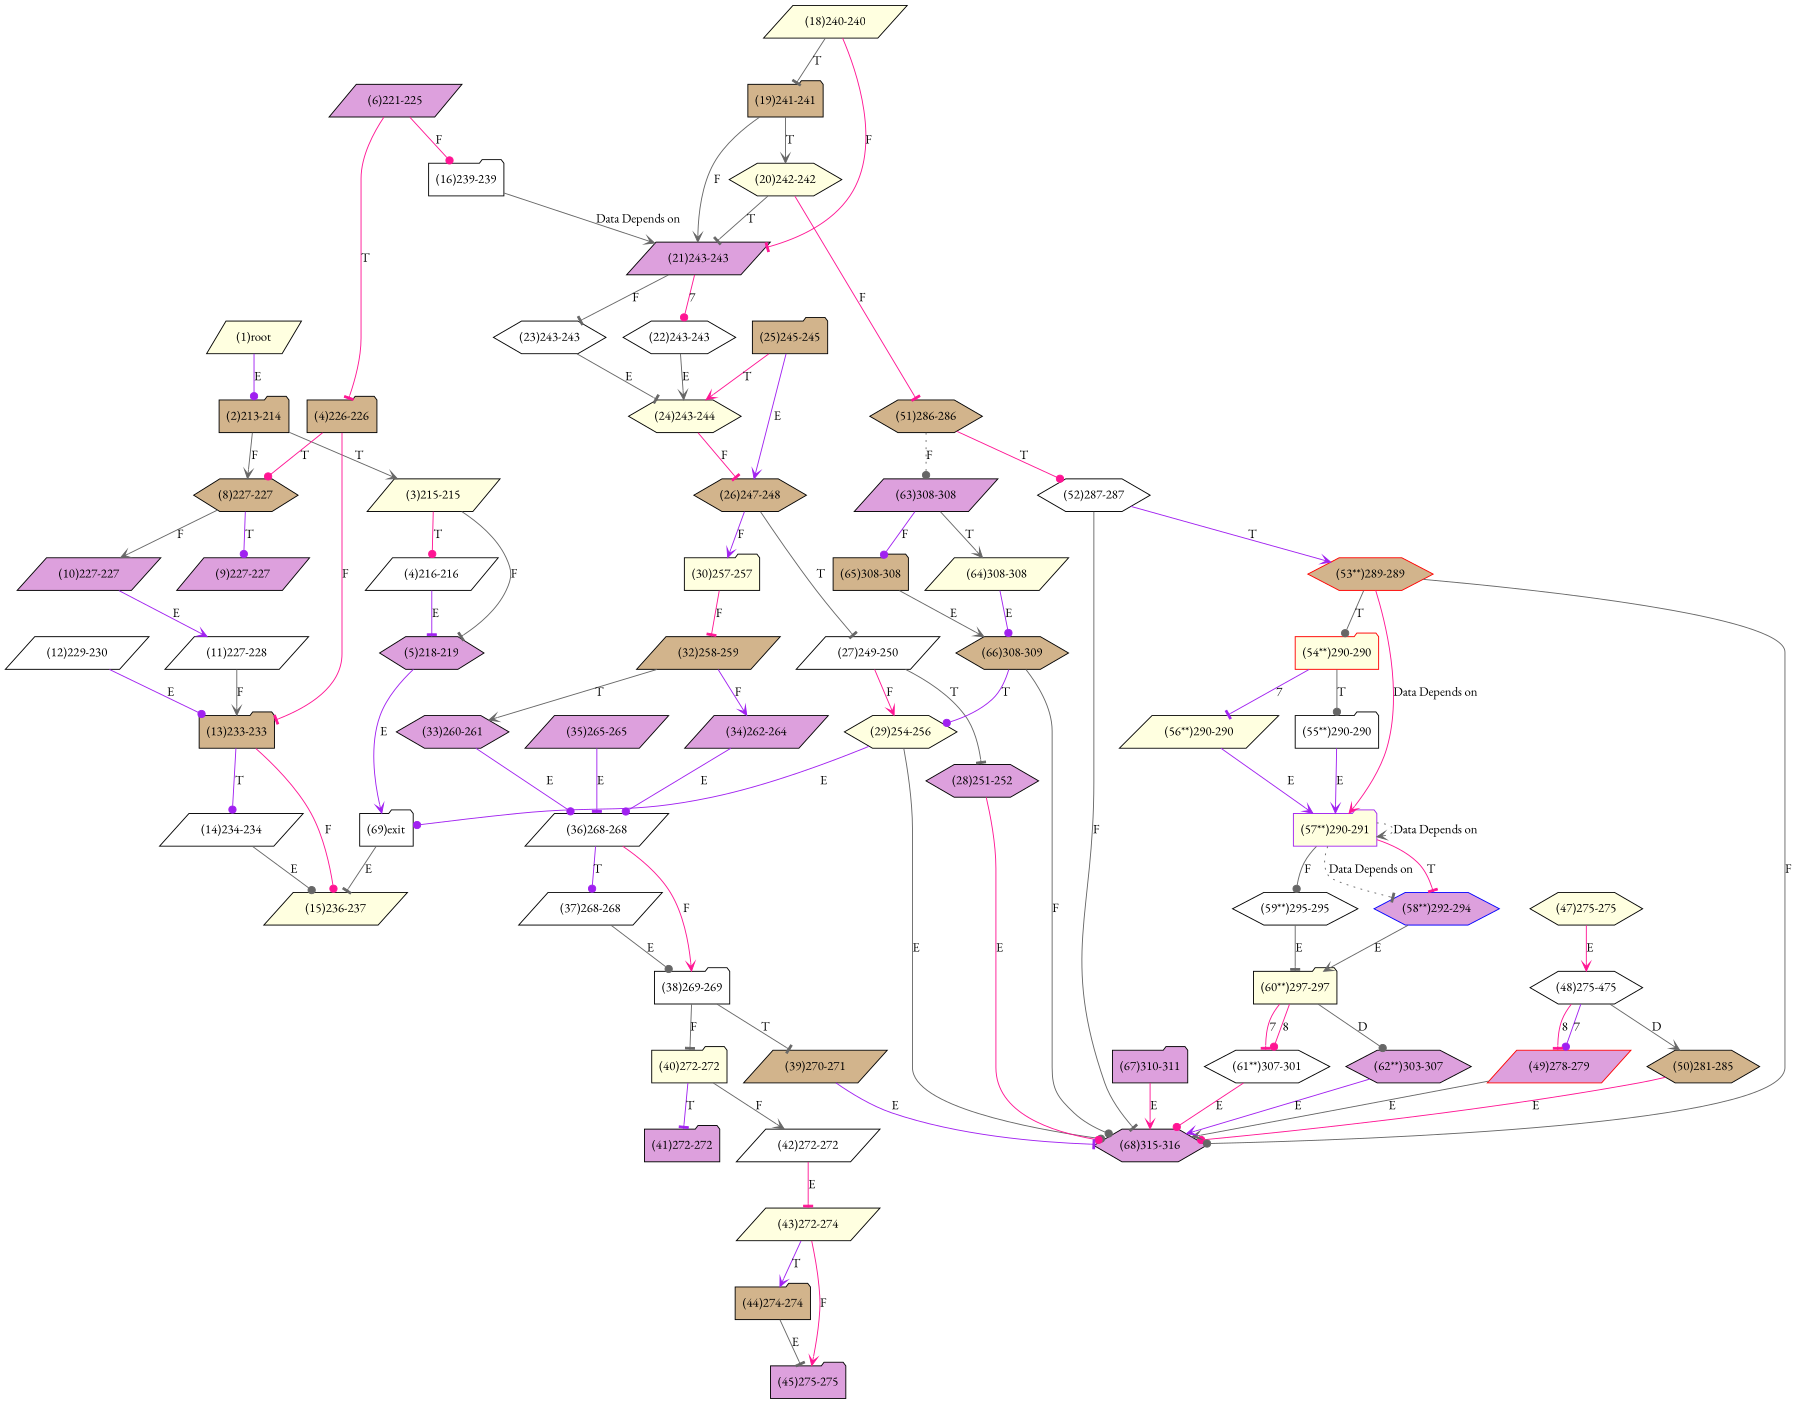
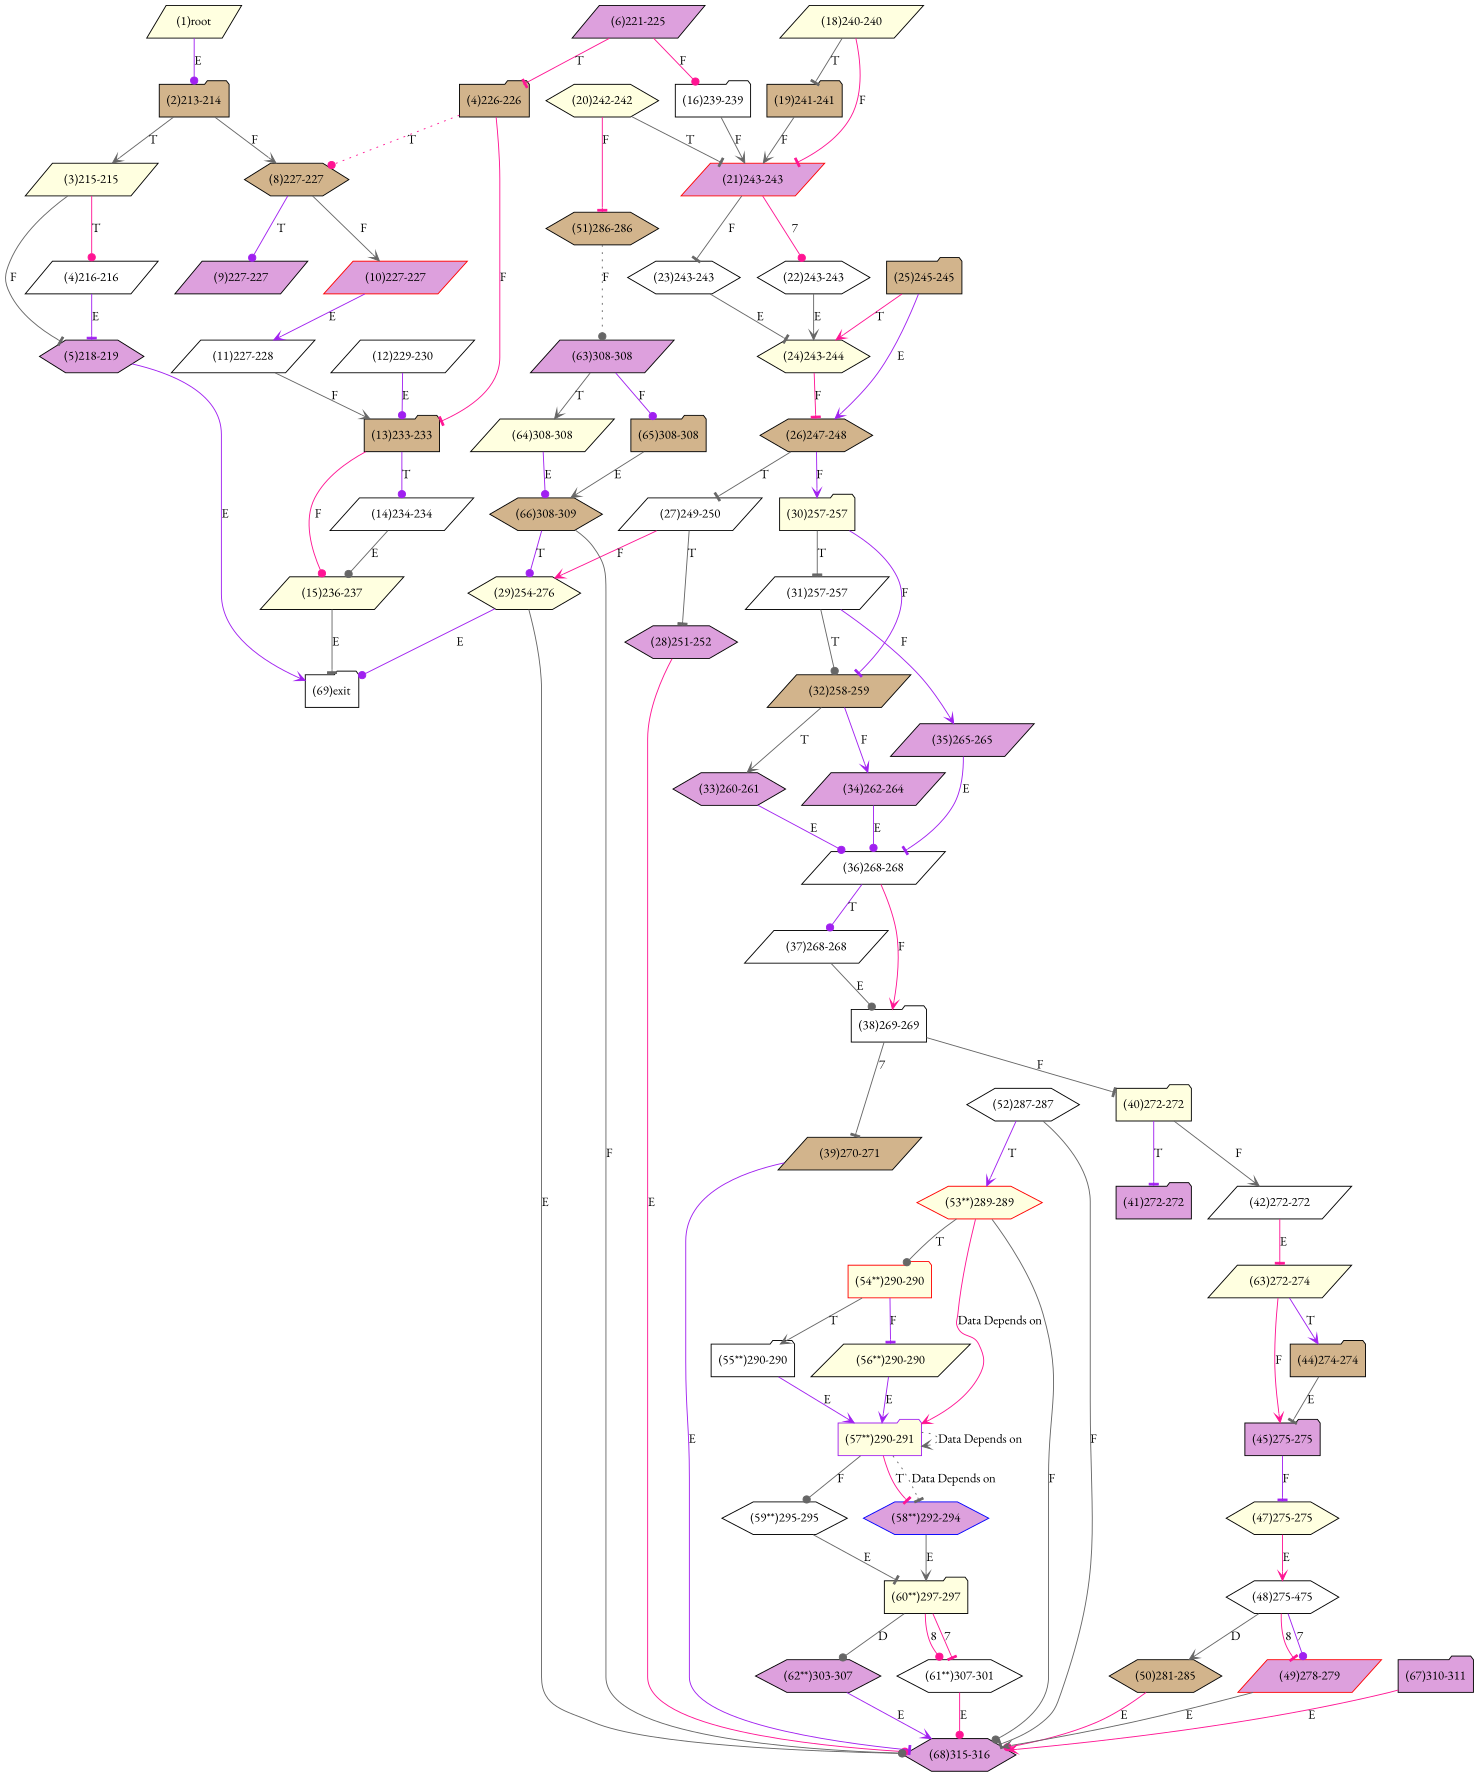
(785, 136) -> none
(639, 219) -> (738, 140)
(698, 258) -> (753, 180)
(297, 453) -> (397, 139)
(1007, 454) -> none
(89, 574) -> (396, 278)
(1370, 574) -> (980, 1203)
none -> (817, 593)
(716, 611) -> (901, 596)
(1337, 689) -> (825, 1319)
(1279, 692) -> (893, 1321)
(901, 732) -> (524, 593)
(362, 867) -> (332, 640)
(766, 1027) -> (882, 1065)
(808, 1224) -> (1280, 1282)
none -> (1283, 1476)
